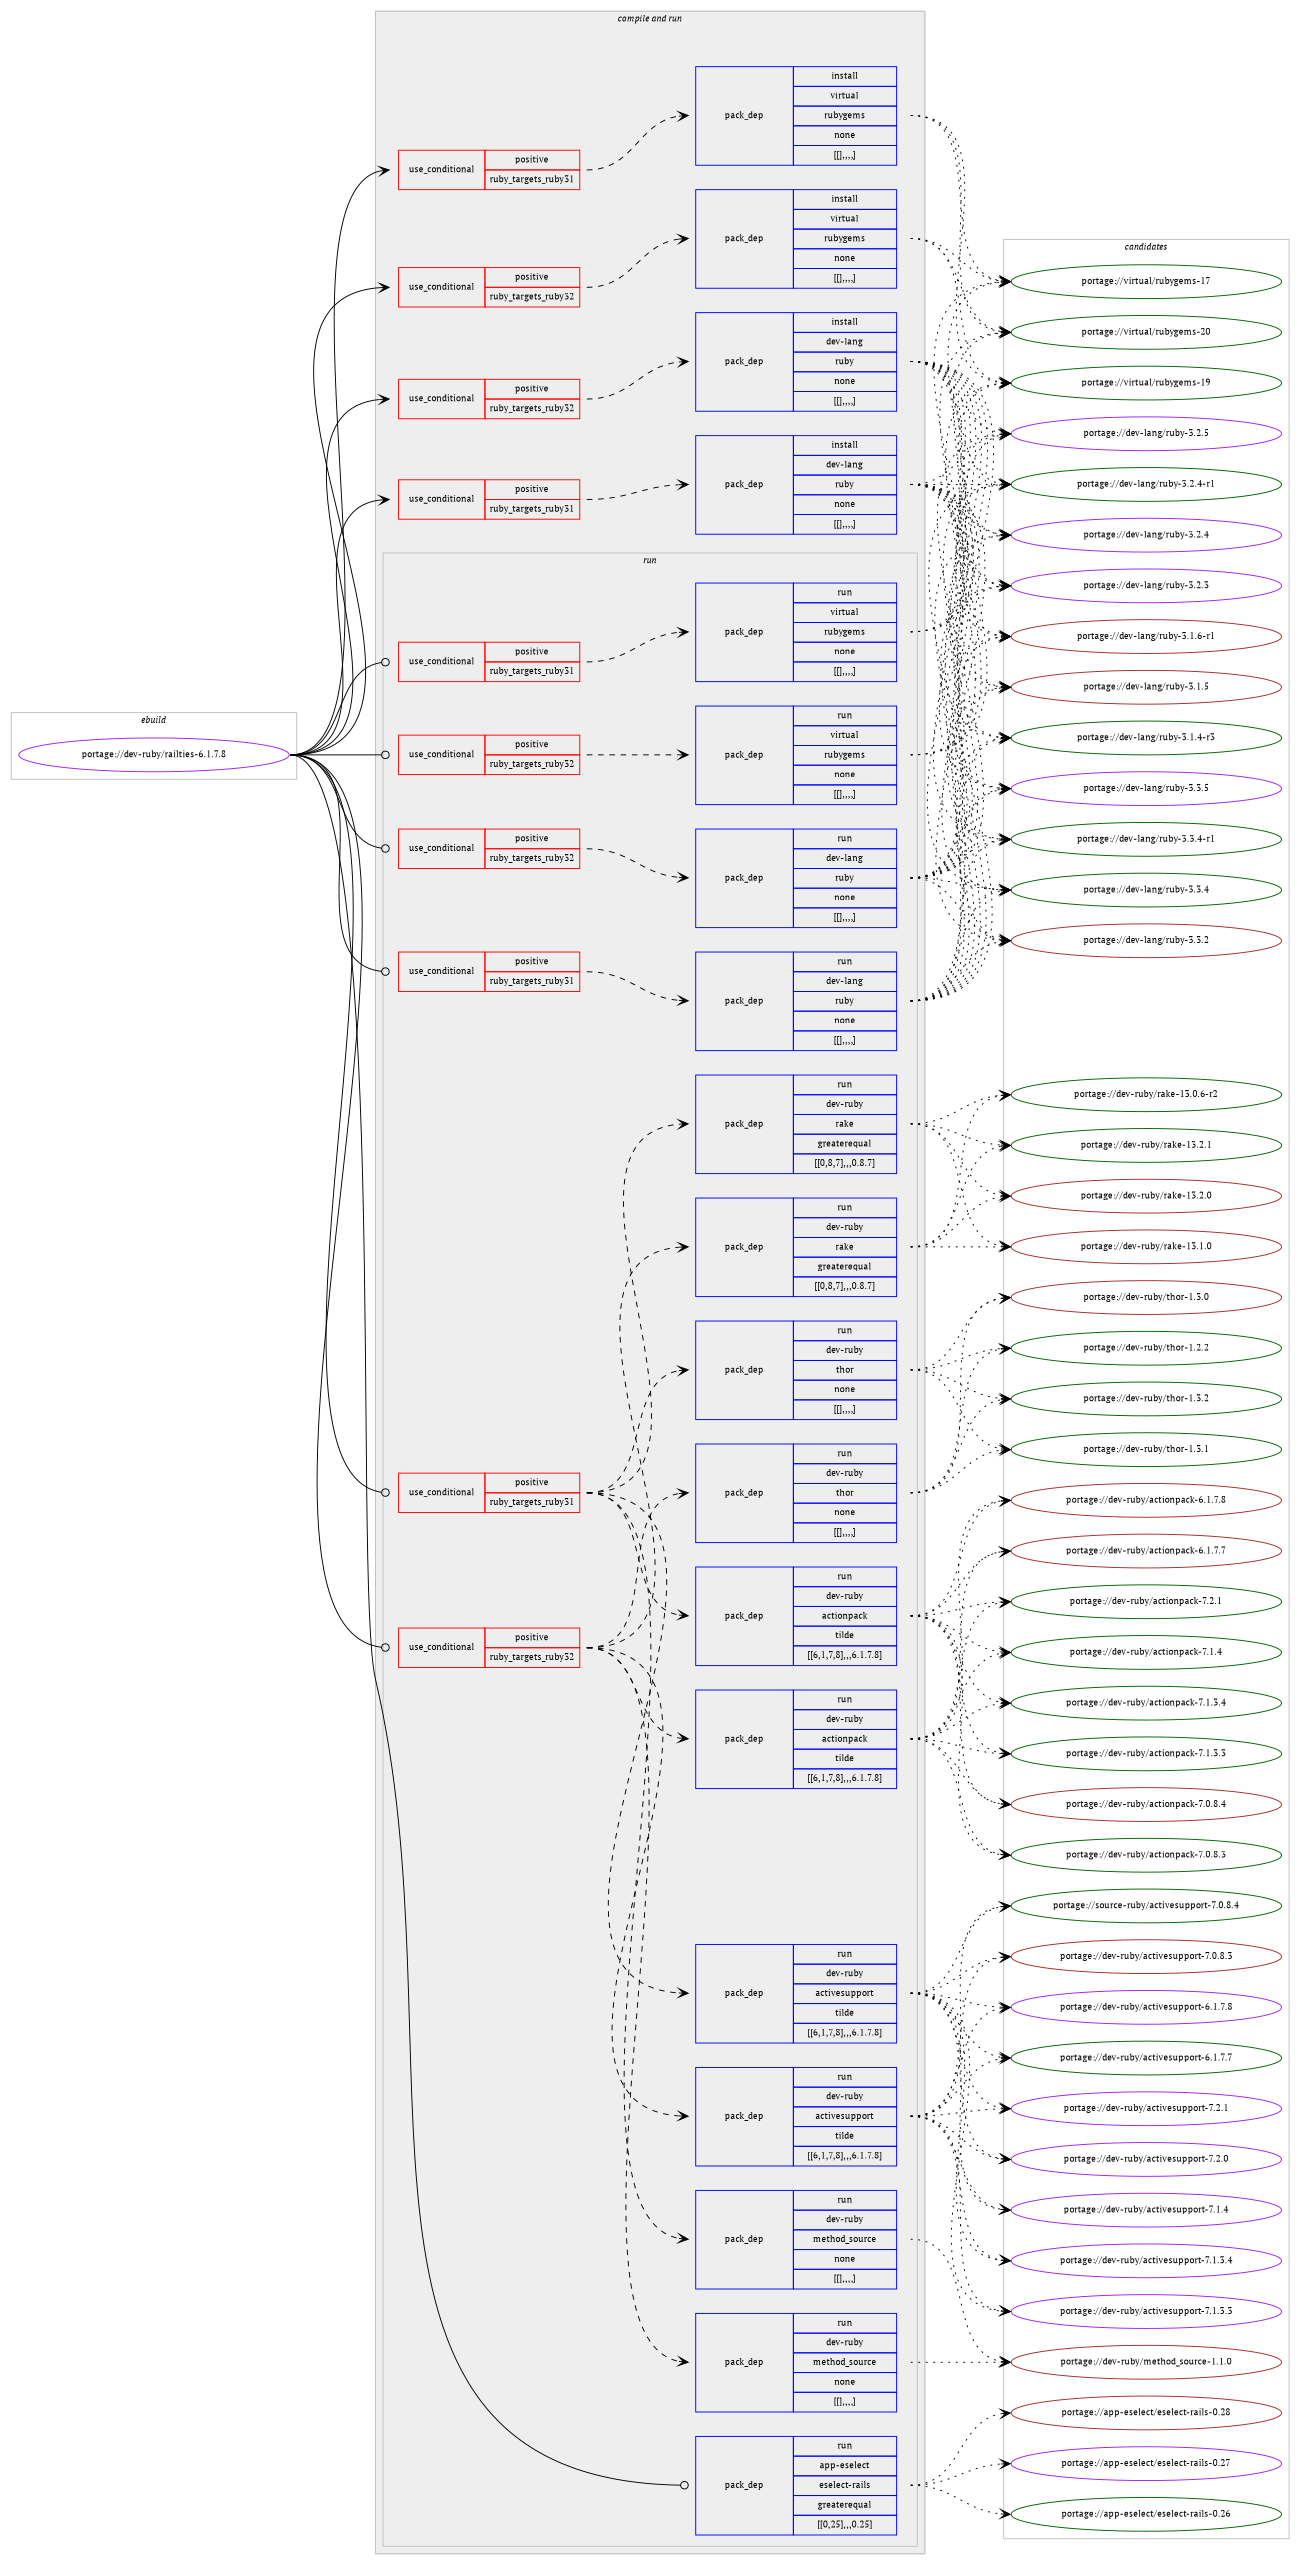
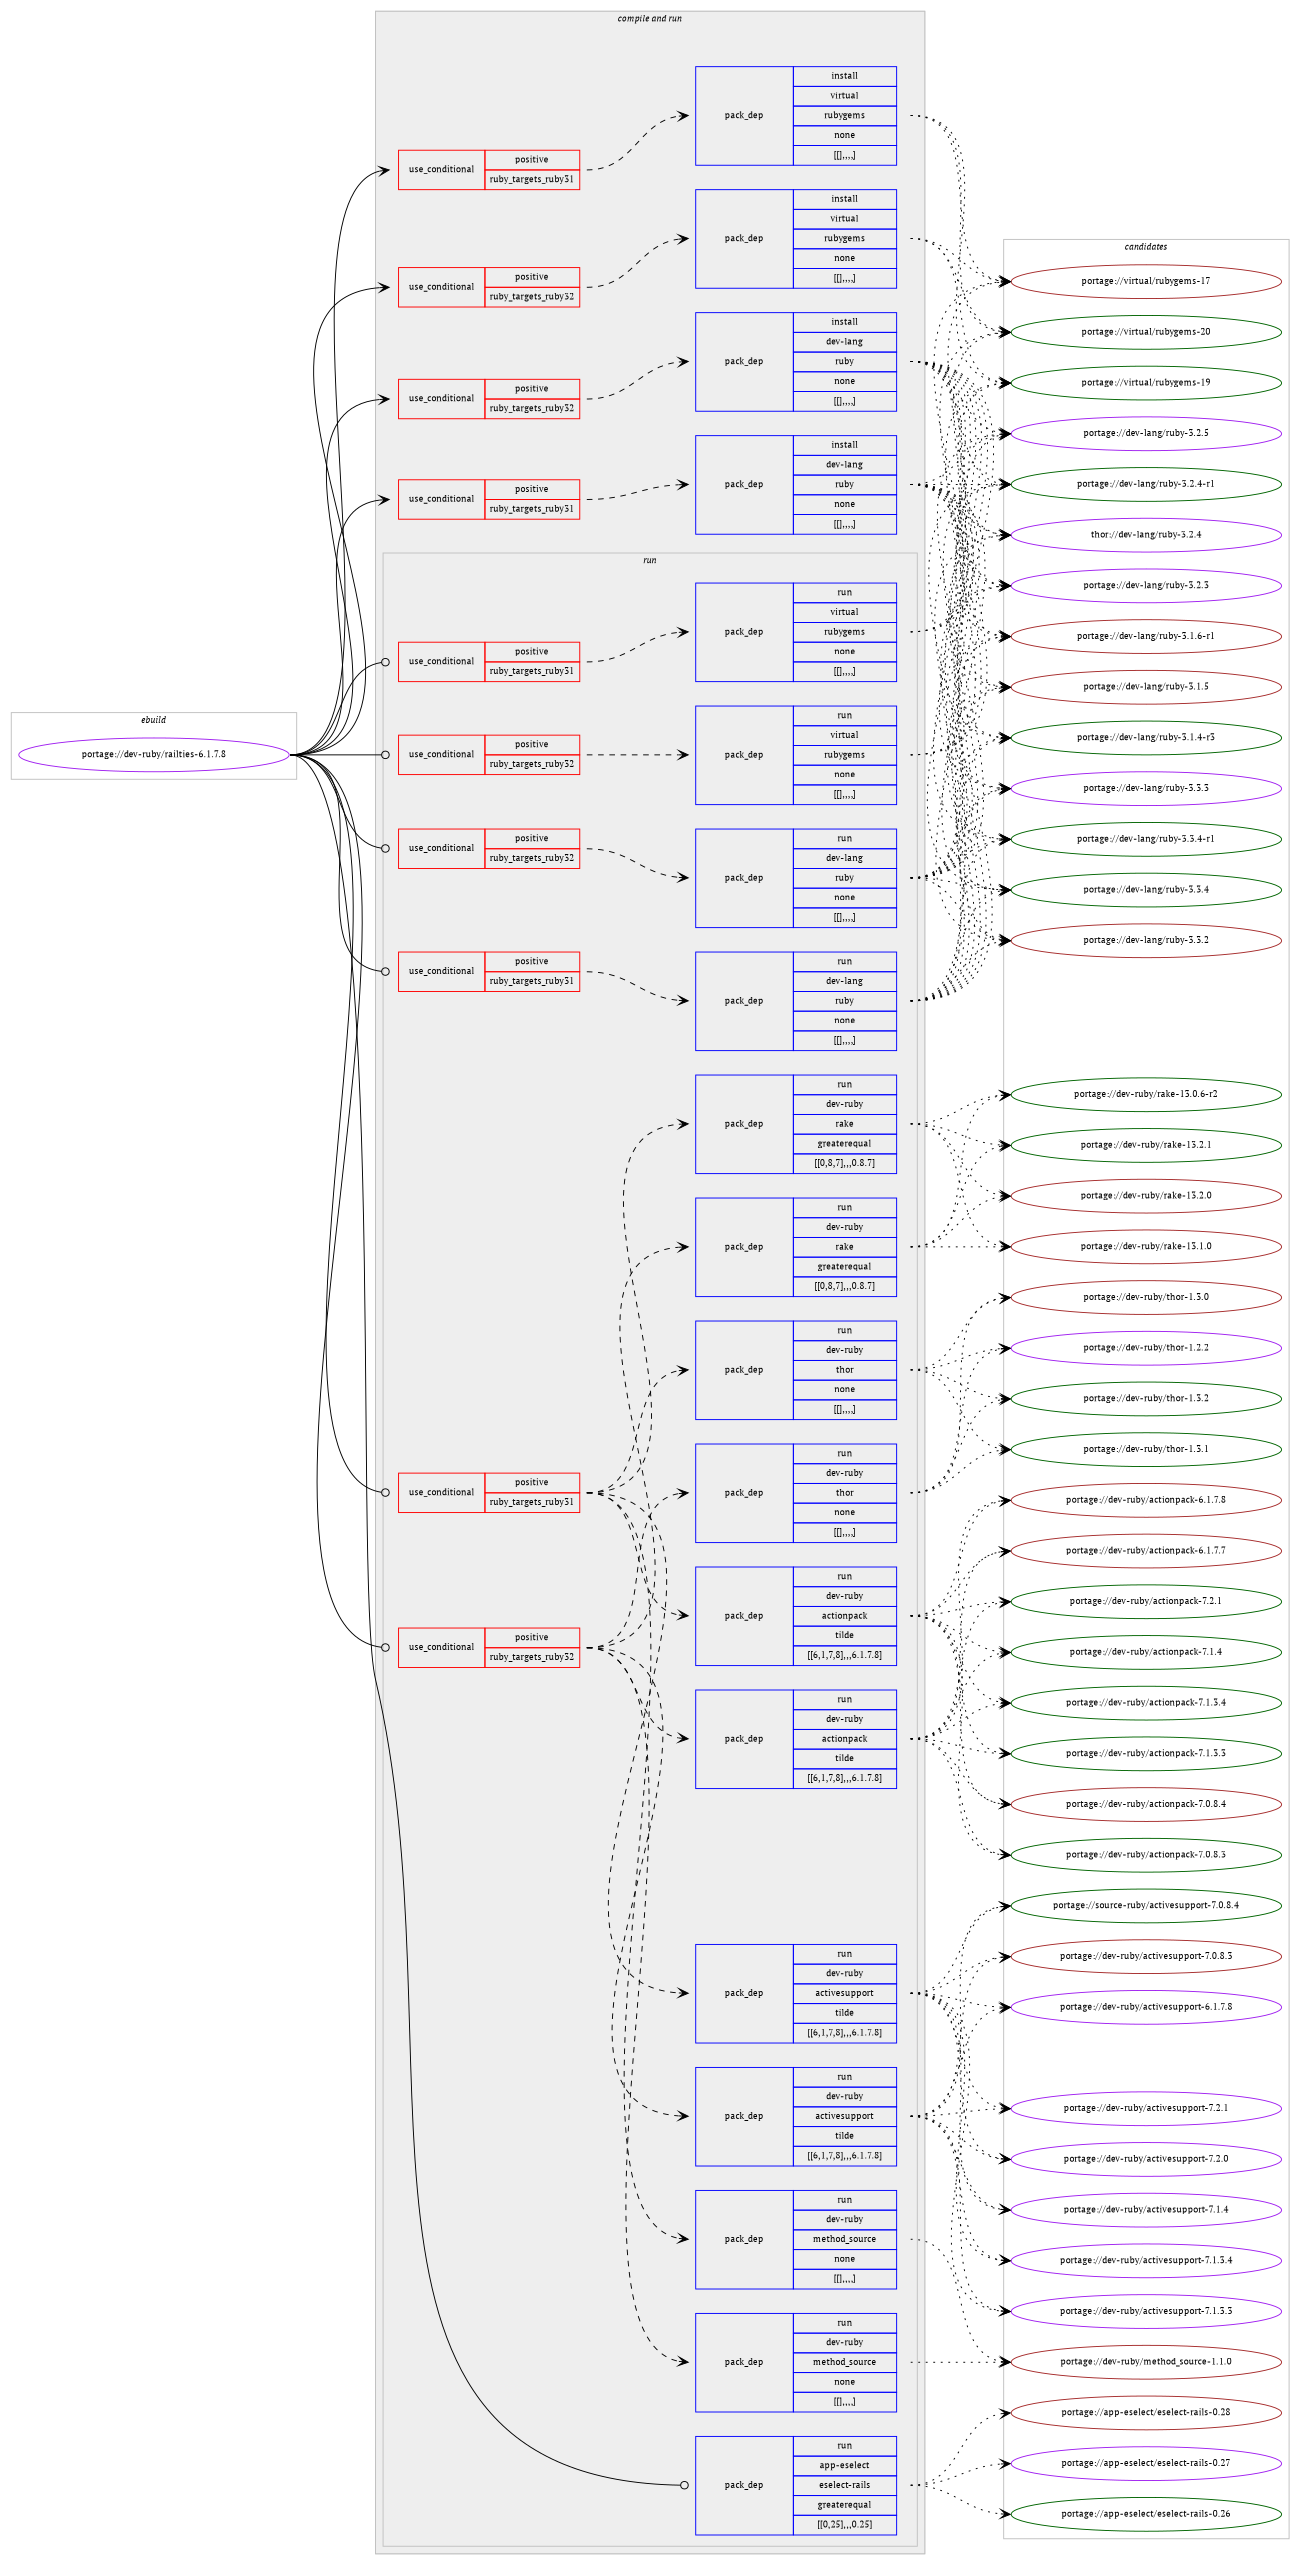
(1146, 282) -> (1146, 282)
(1146, 535) -> (1146, 535)
(1146, 789) -> (1146, 789)
(1146, 1348) -> (1146, 1348)
(1146, 2058) -> none
